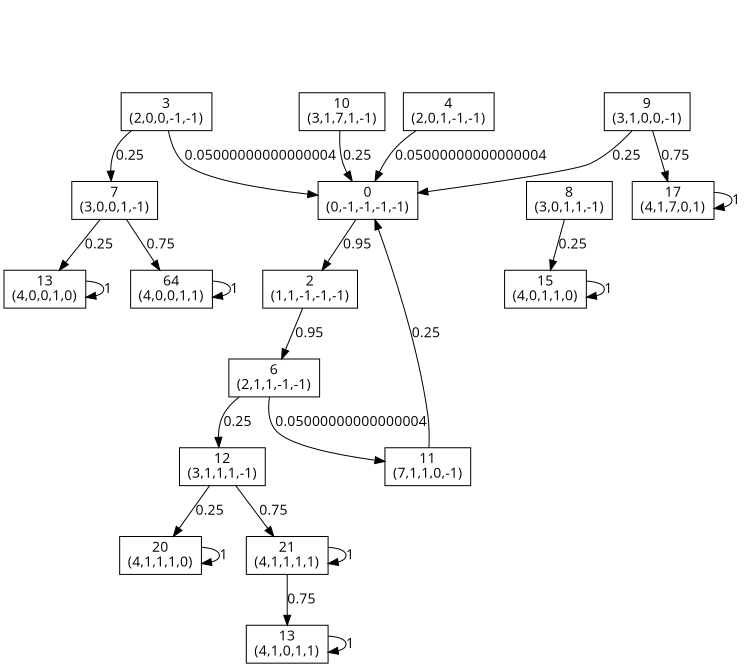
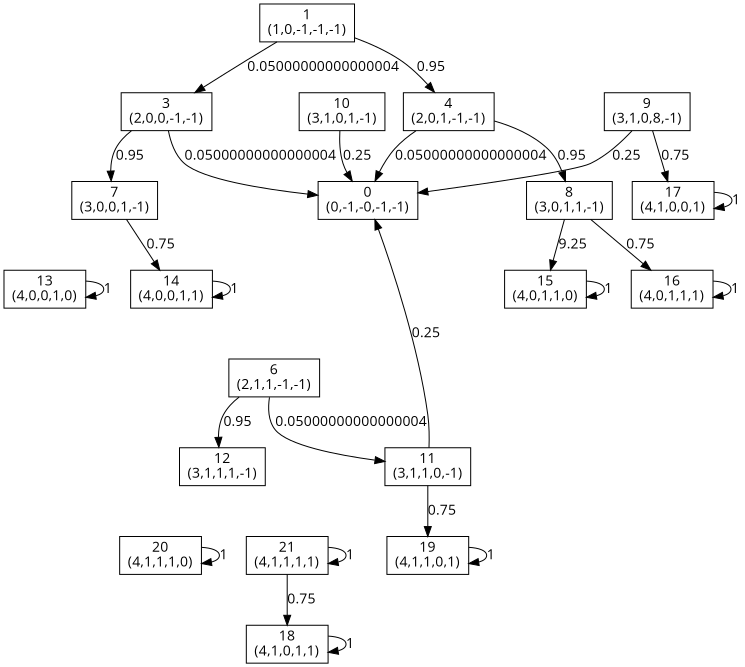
none -> (307, 23)
(342, 112) -> (342, 112)
(647, 112) -> (647, 112)
none -> (534, 139)
(130, 156) -> (130, 156)
(368, 200) -> (368, 200)
(673, 200) -> (673, 200)
(83, 241) -> none
(573, 245) -> (573, 245)
(172, 289) -> (172, 289)
(310, 289) -> none
none -> (672, 289)
(238, 422) -> (238, 422)
(428, 467) -> (428, 467)
(194, 507) -> none
(252, 507) -> none
none -> (428, 555)
(287, 644) -> (287, 644)
